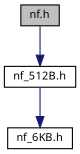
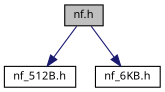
(40, 102) -> (103, 42)
